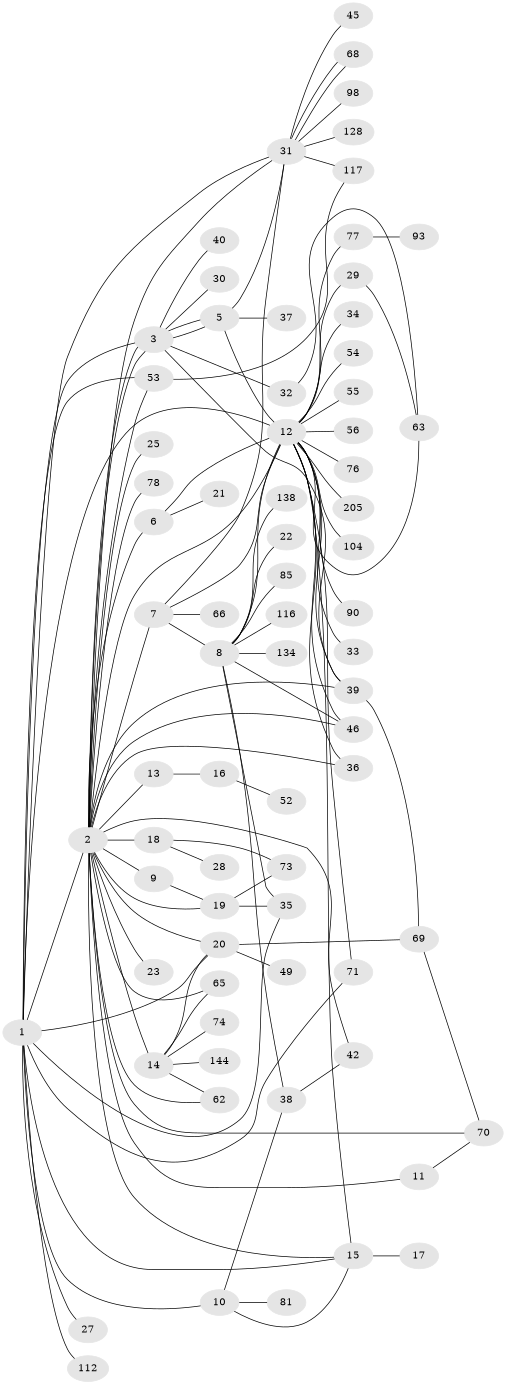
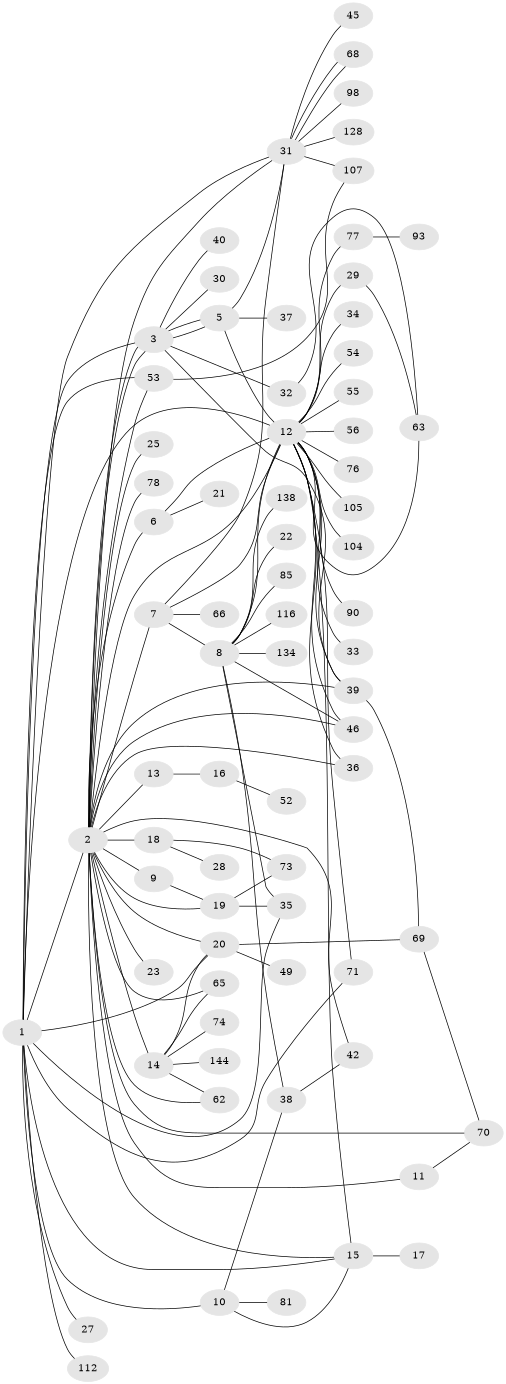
(353, 171) -> (353, 171)
(353, 508) -> (353, 508)
